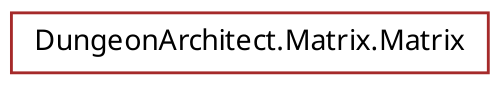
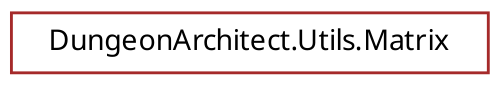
(250, 43) -> (250, 43)
